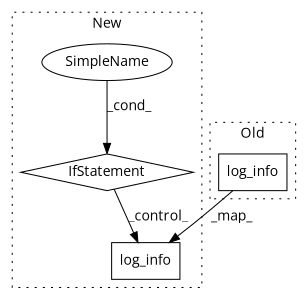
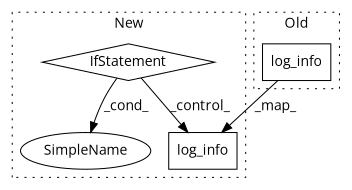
(107, 112) -> (104, 100)
